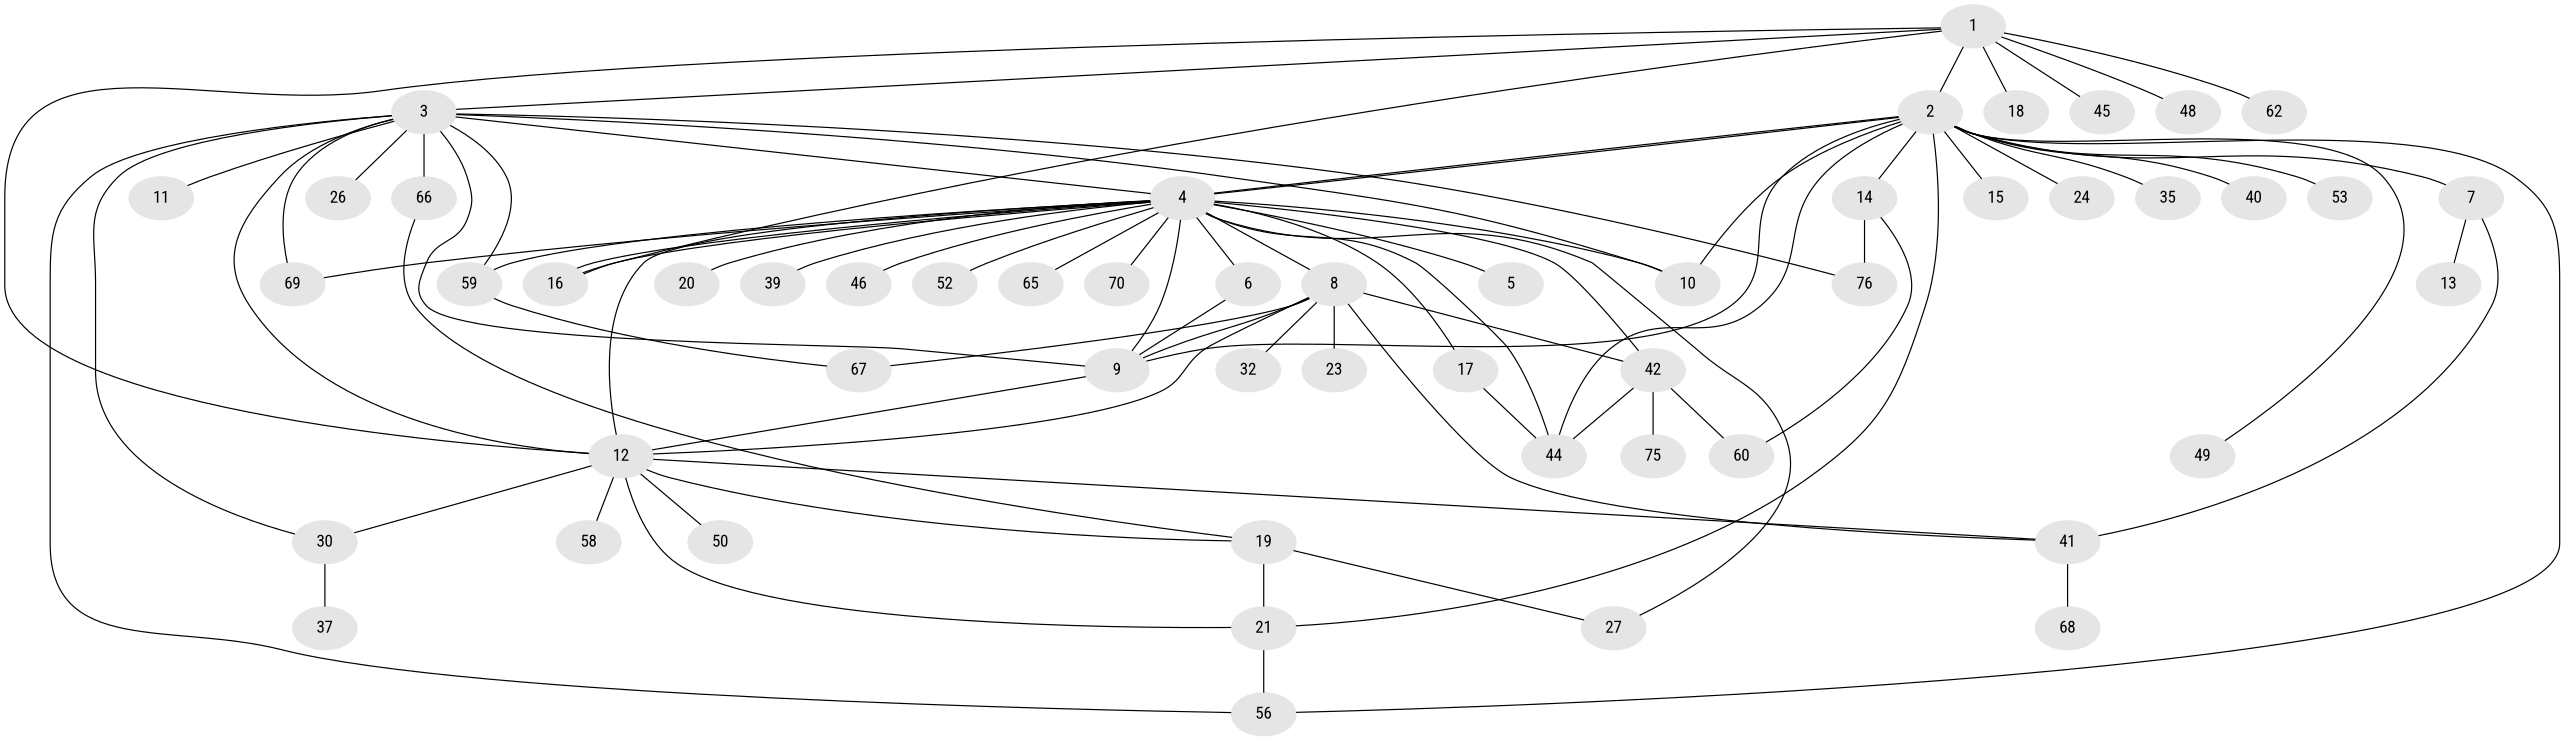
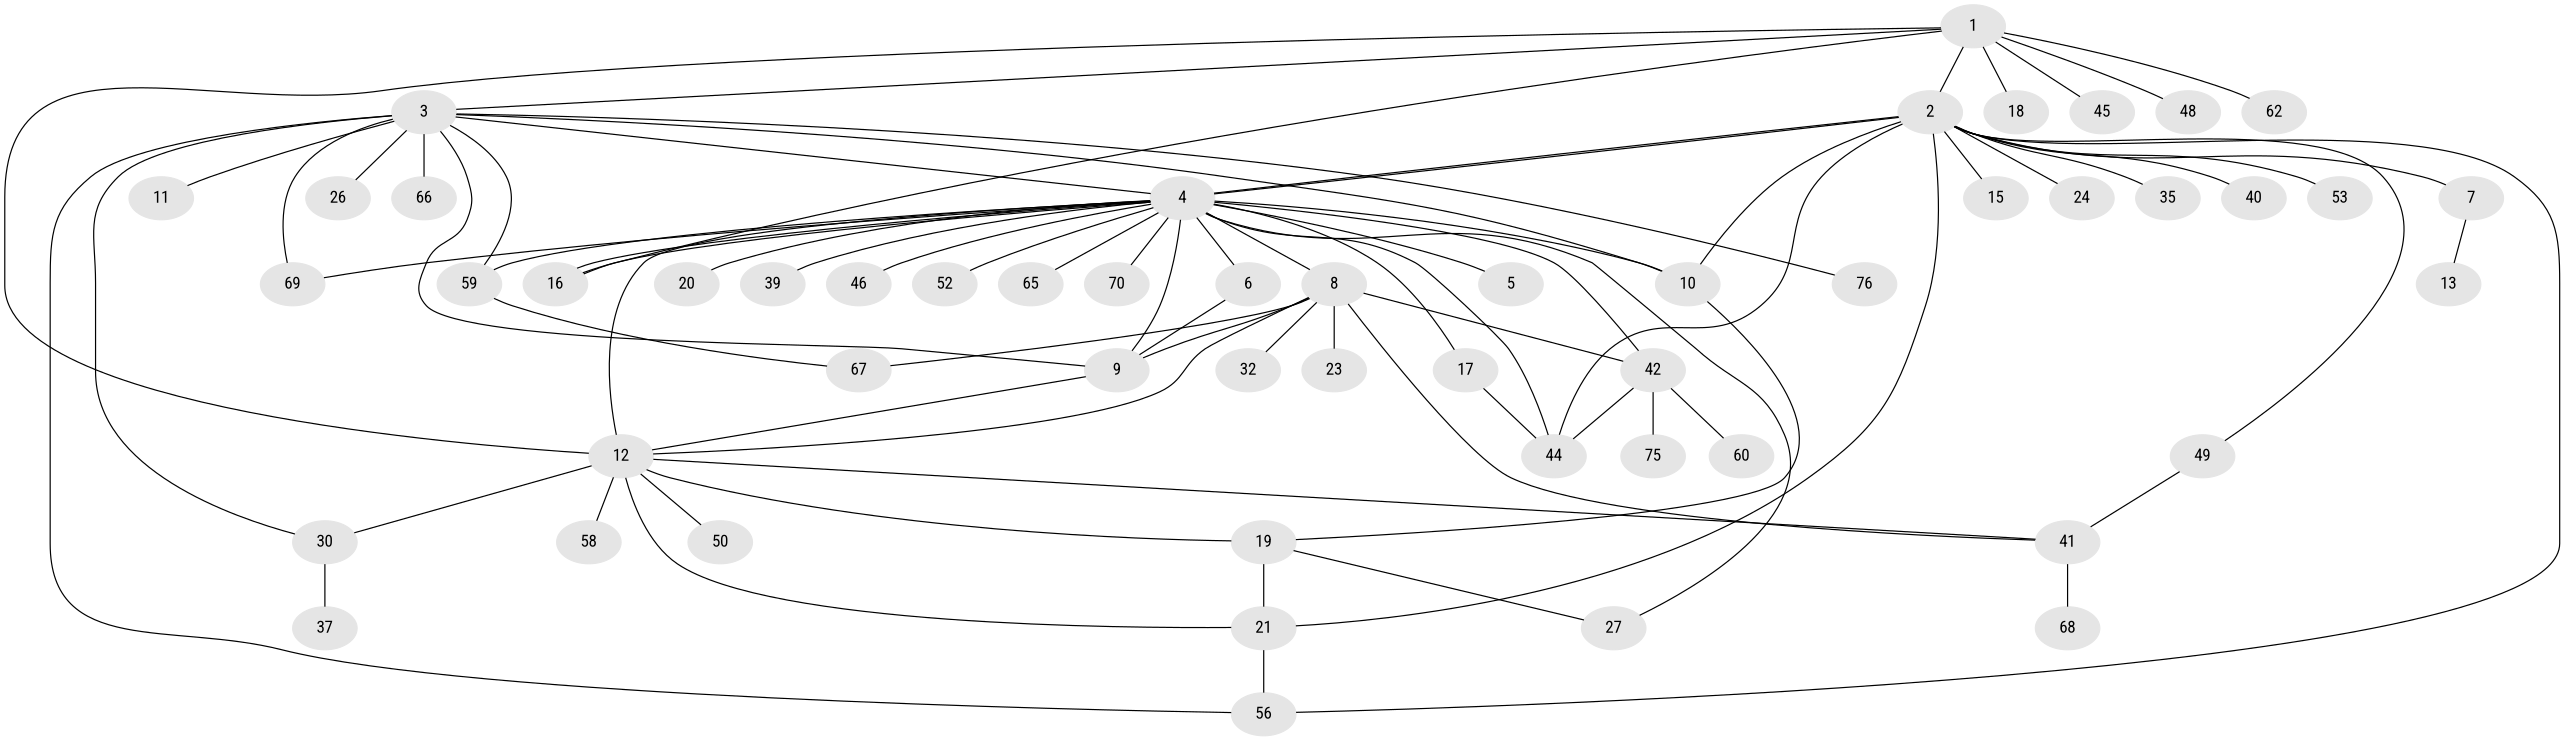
(1865, 198) -> none
(1601, 341) -> none
(284, 346) -> none
(672, 431) -> (1683, 506)
(2359, 438) -> (2135, 499)
